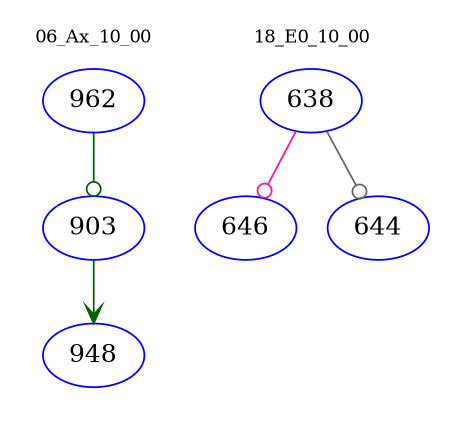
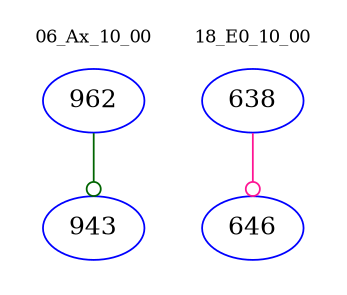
(94, 228) -> (94, 228)
(378, 228) -> none
(94, 355) -> none
